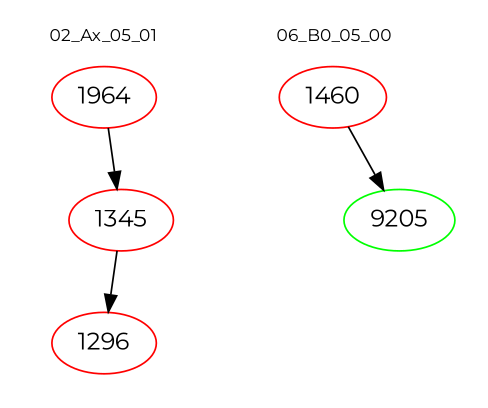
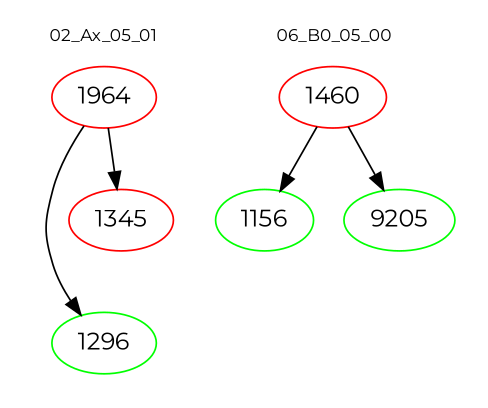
none -> (265, 220)
(114, 273) -> (48, 212)
(104, 343) -> (104, 343)
